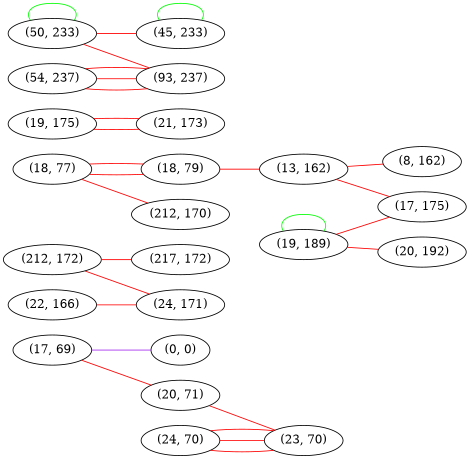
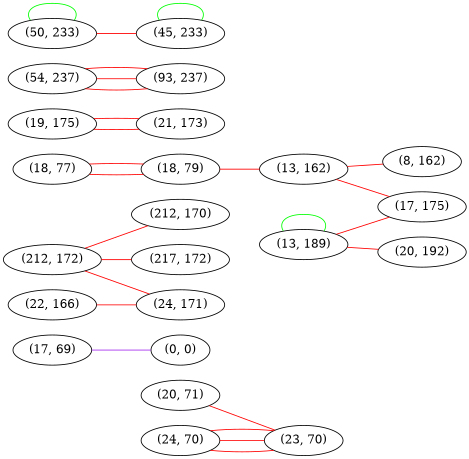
(116, 56) -> none
(115, 191) -> (117, 237)
(304, 245) -> (304, 245)
(116, 373) -> none
